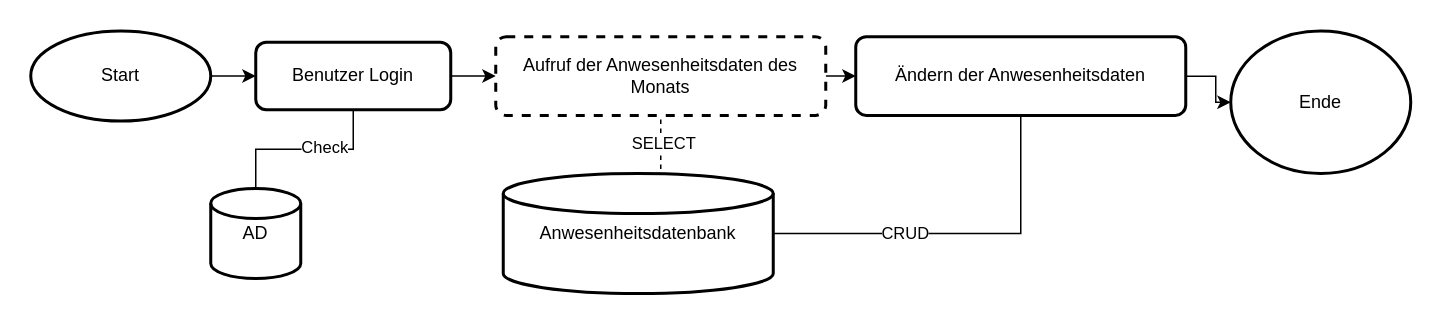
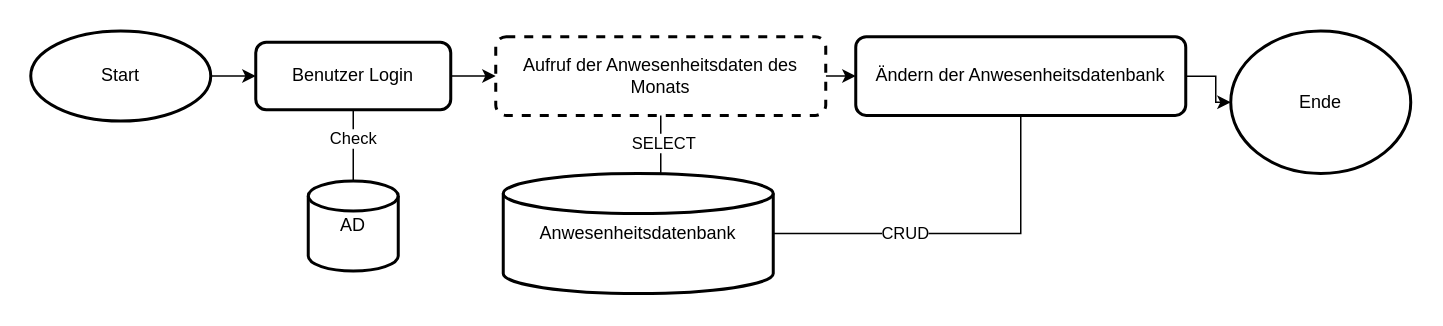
(1021, 76) -> (1021, 76)
(661, 164) -> (661, 164)
(256, 233) -> (353, 226)
